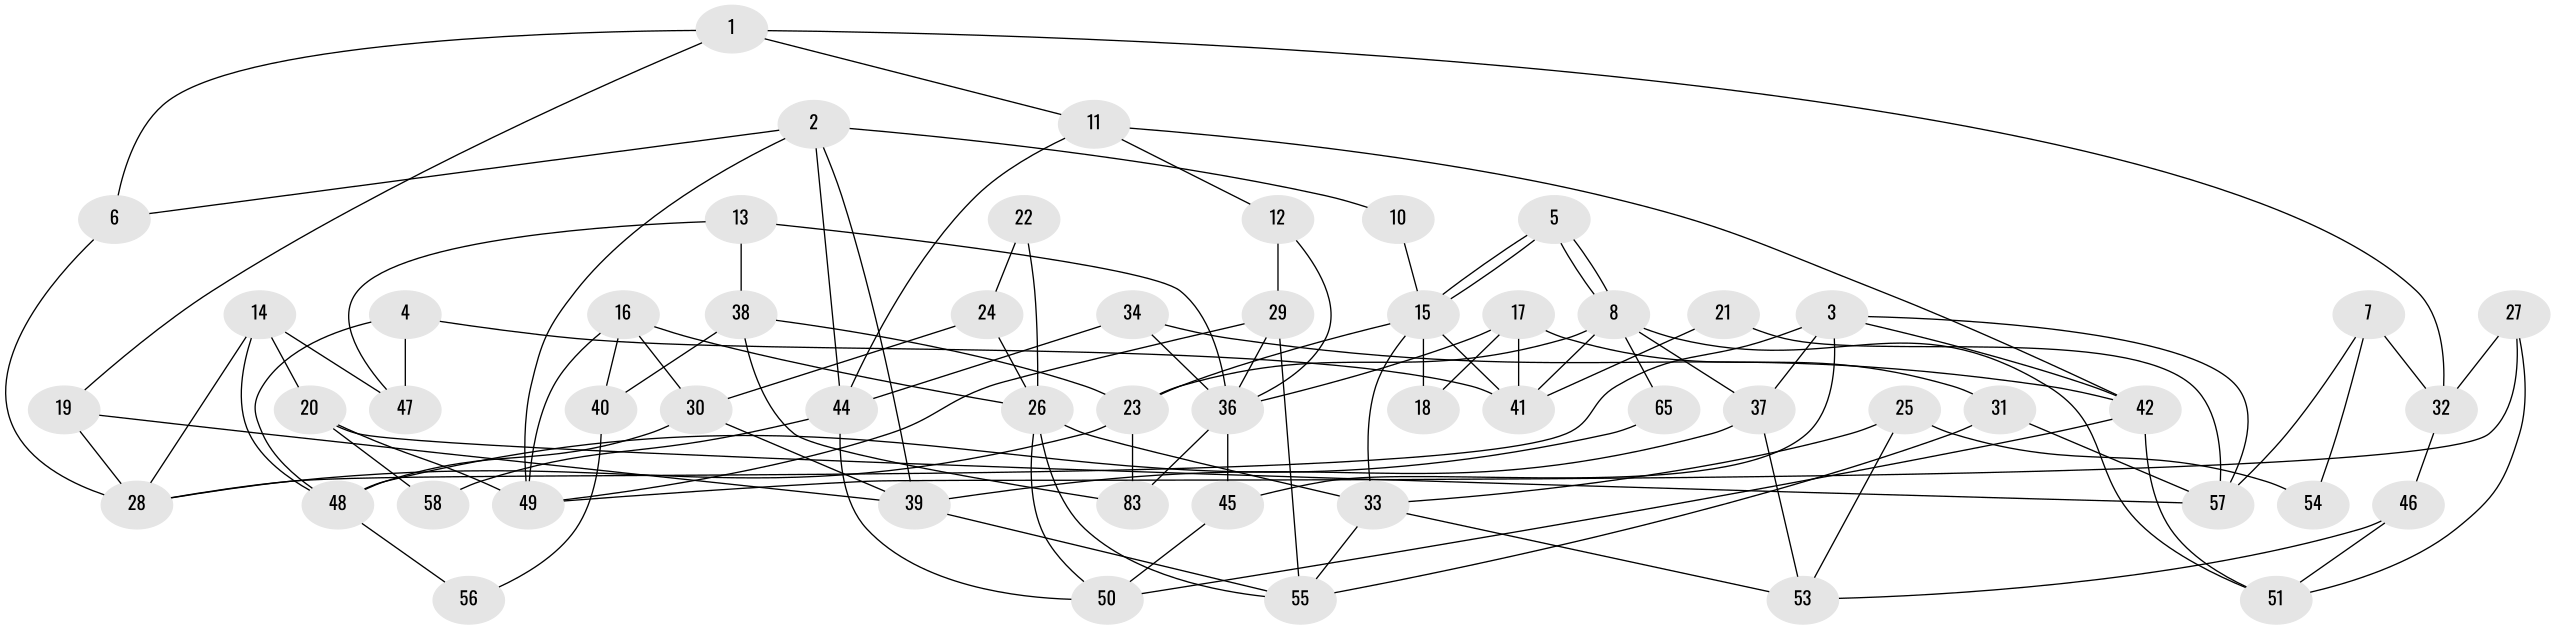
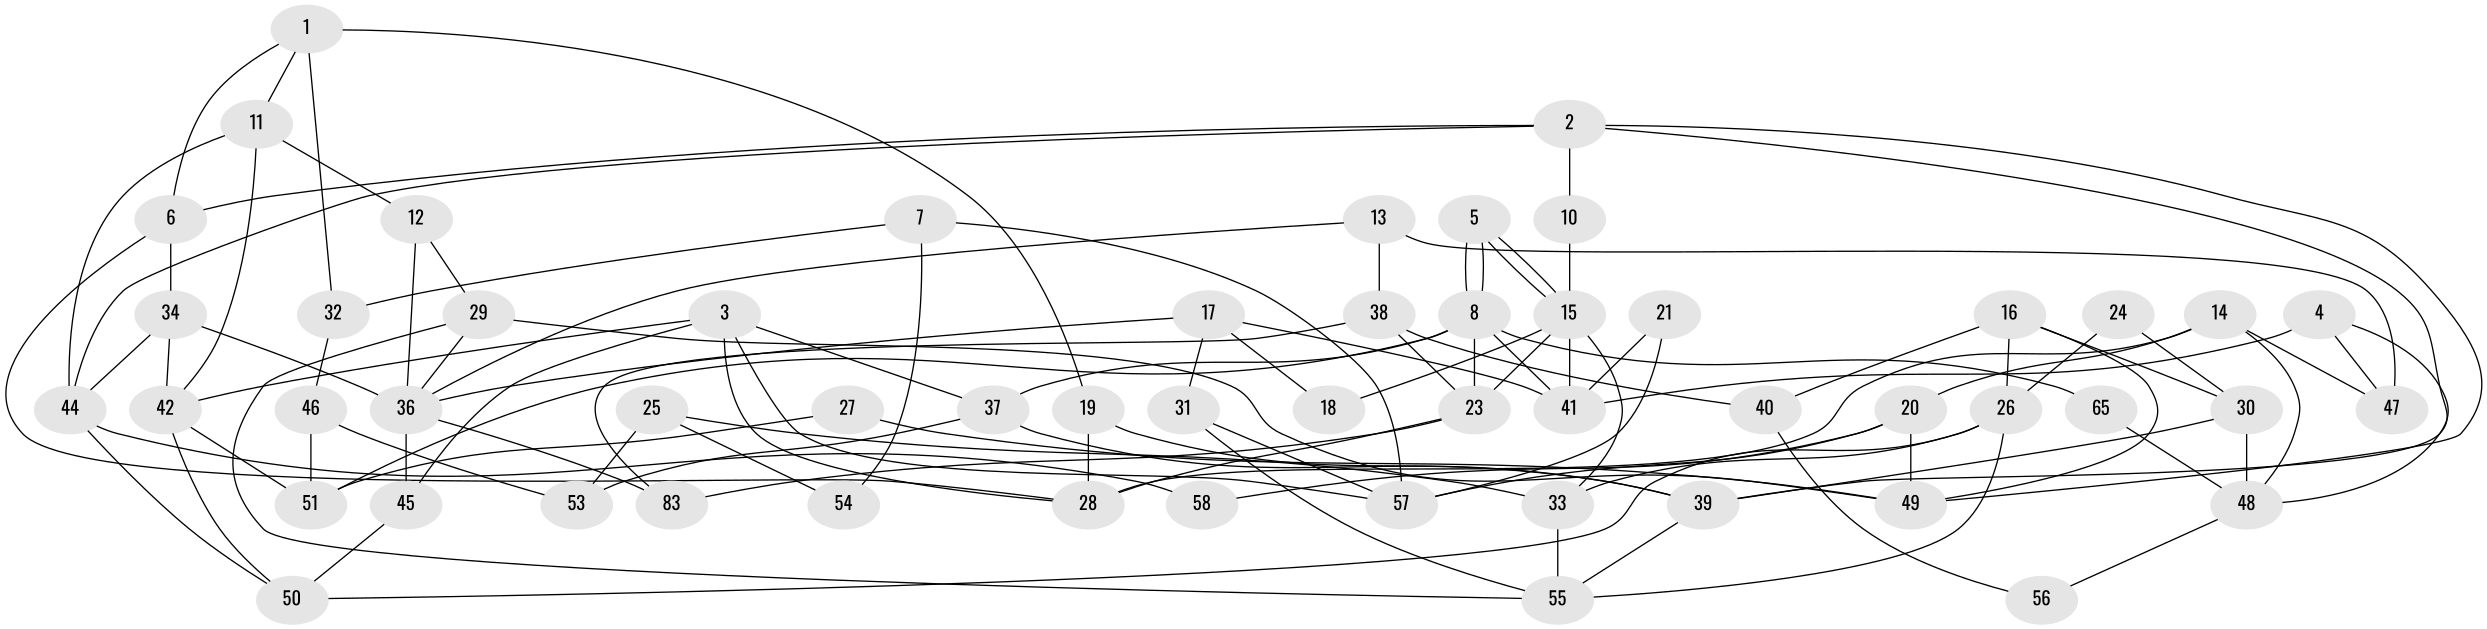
(1024, 219) -> none
none -> (171, 275)
(2478, 362) -> none
(1588, 553) -> none
